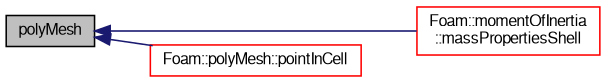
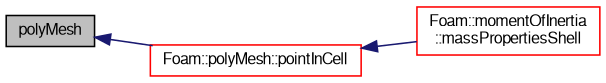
(263, 31) -> (397, 44)
